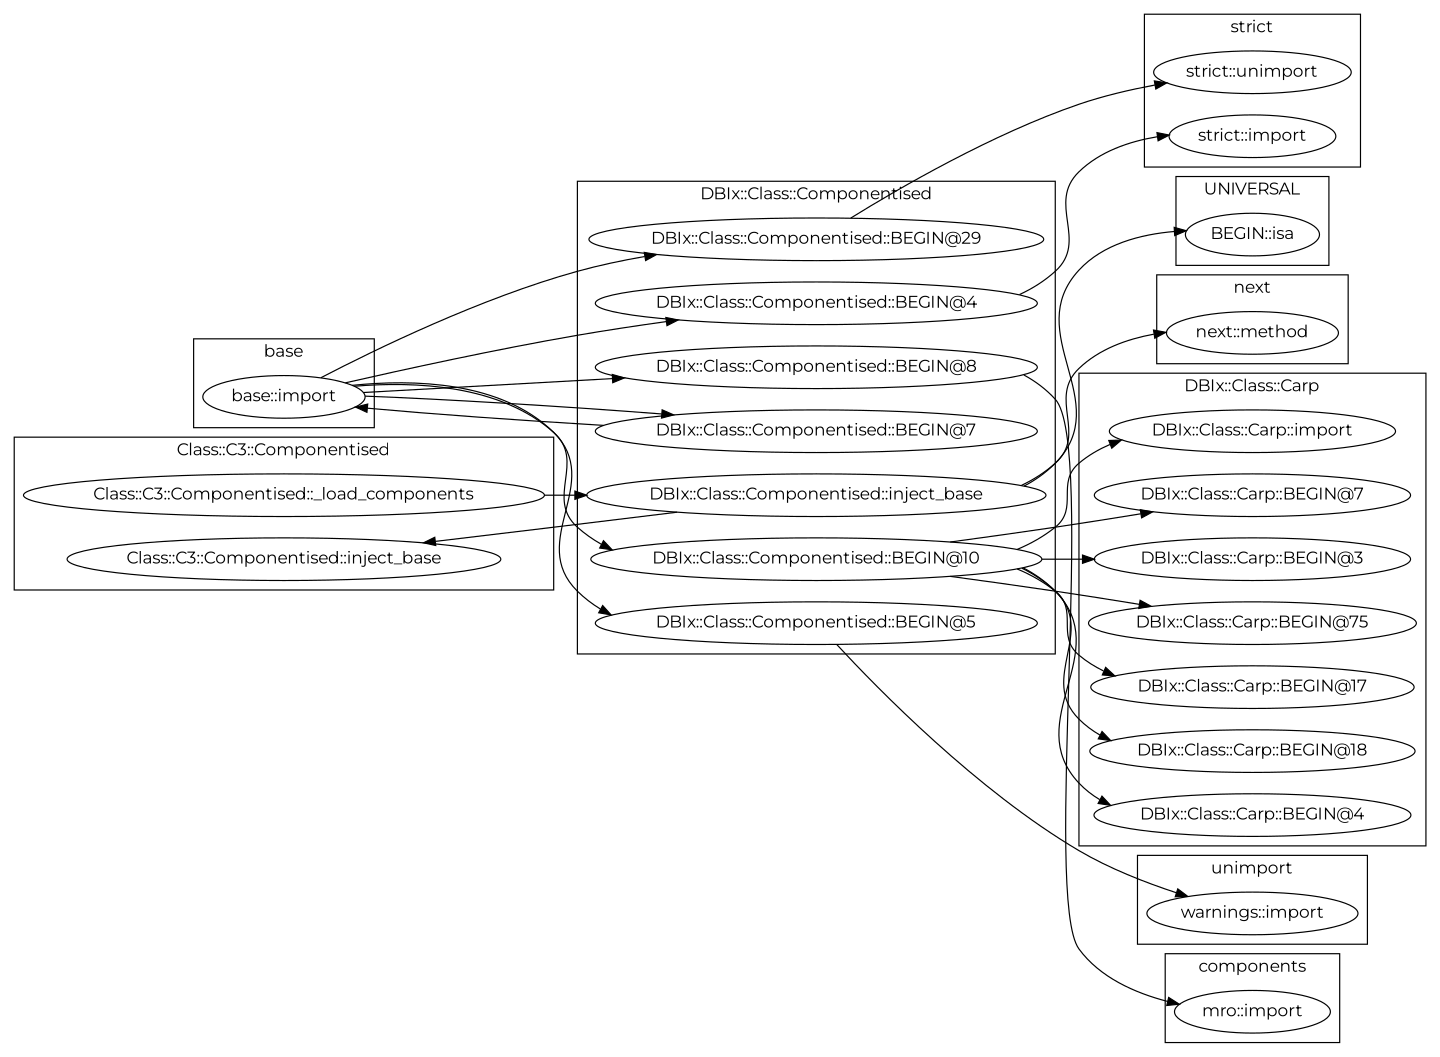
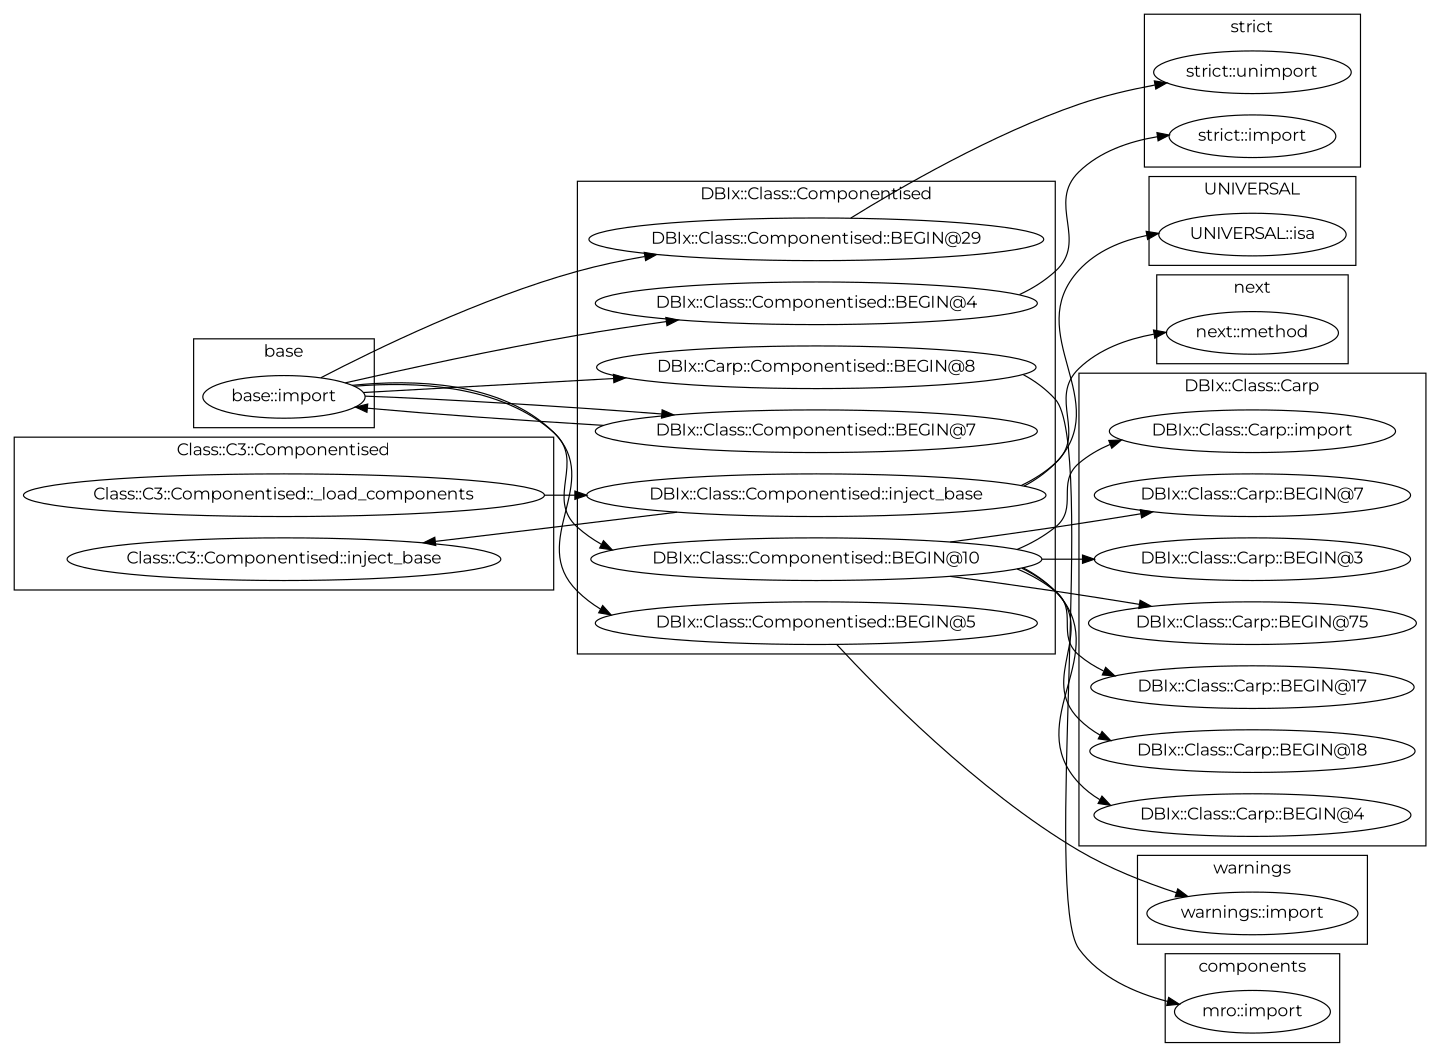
(1252, 235) -> (1252, 235)
(816, 367) -> (816, 367)
(1252, 869) -> (1252, 869)
